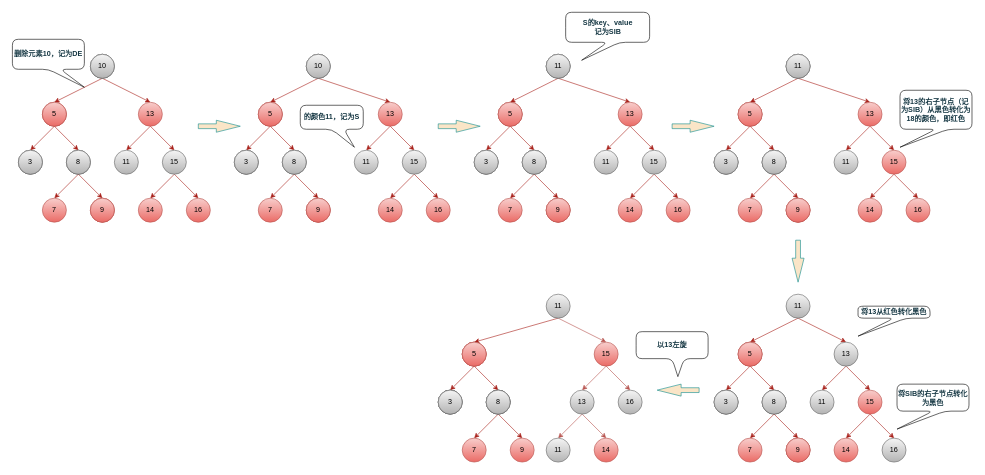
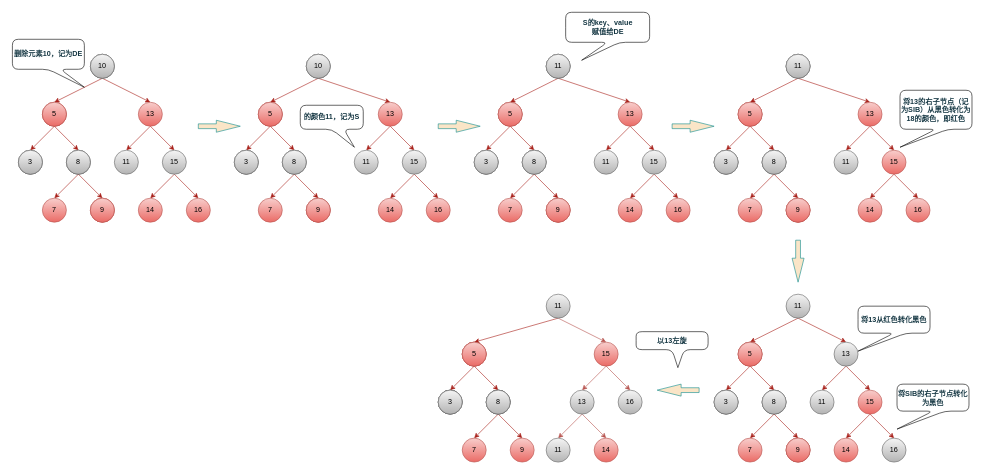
(608, 27) -> (608, 27)
(894, 321) -> (894, 329)
(672, 354) -> (672, 350)
